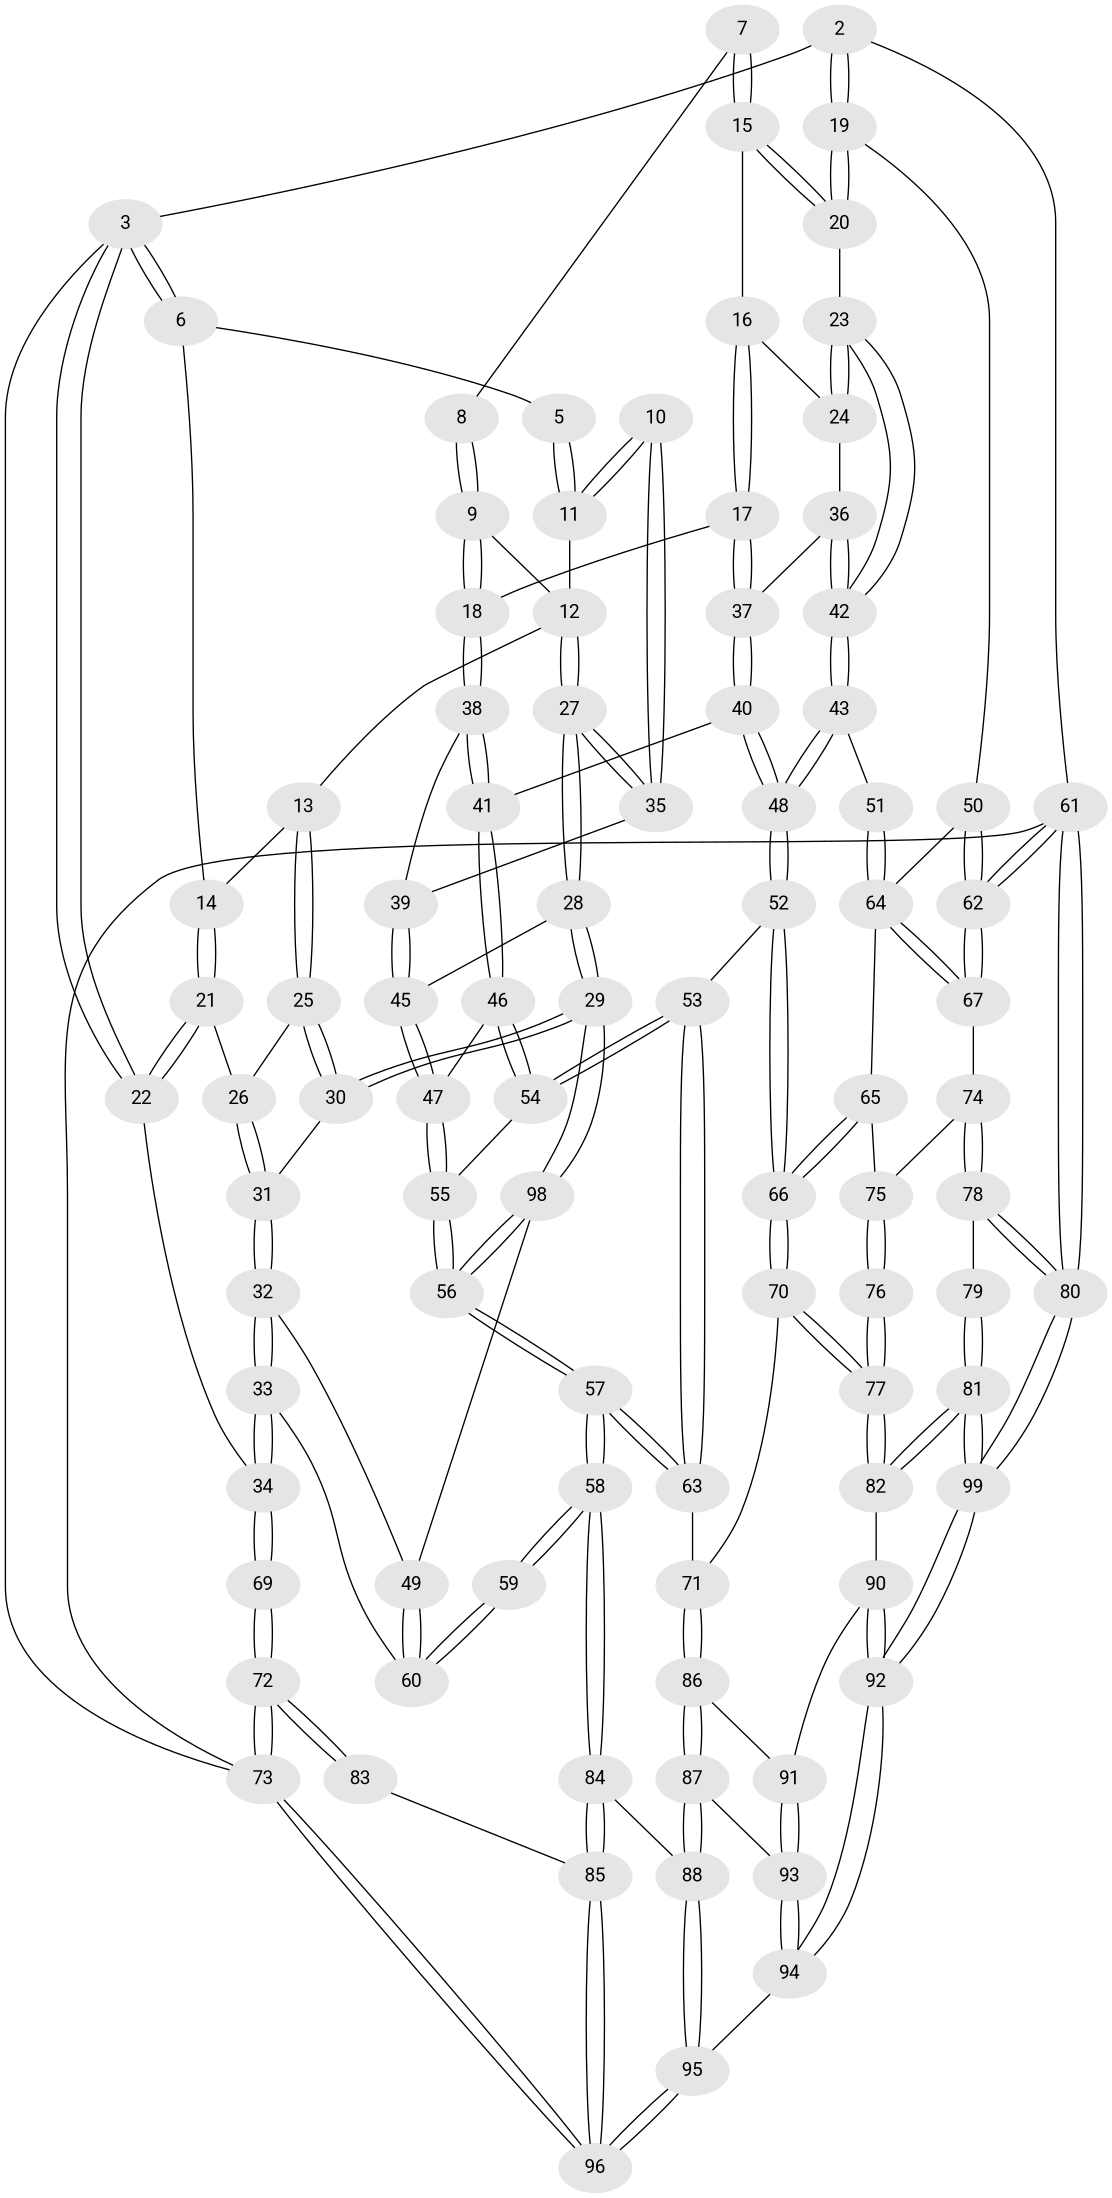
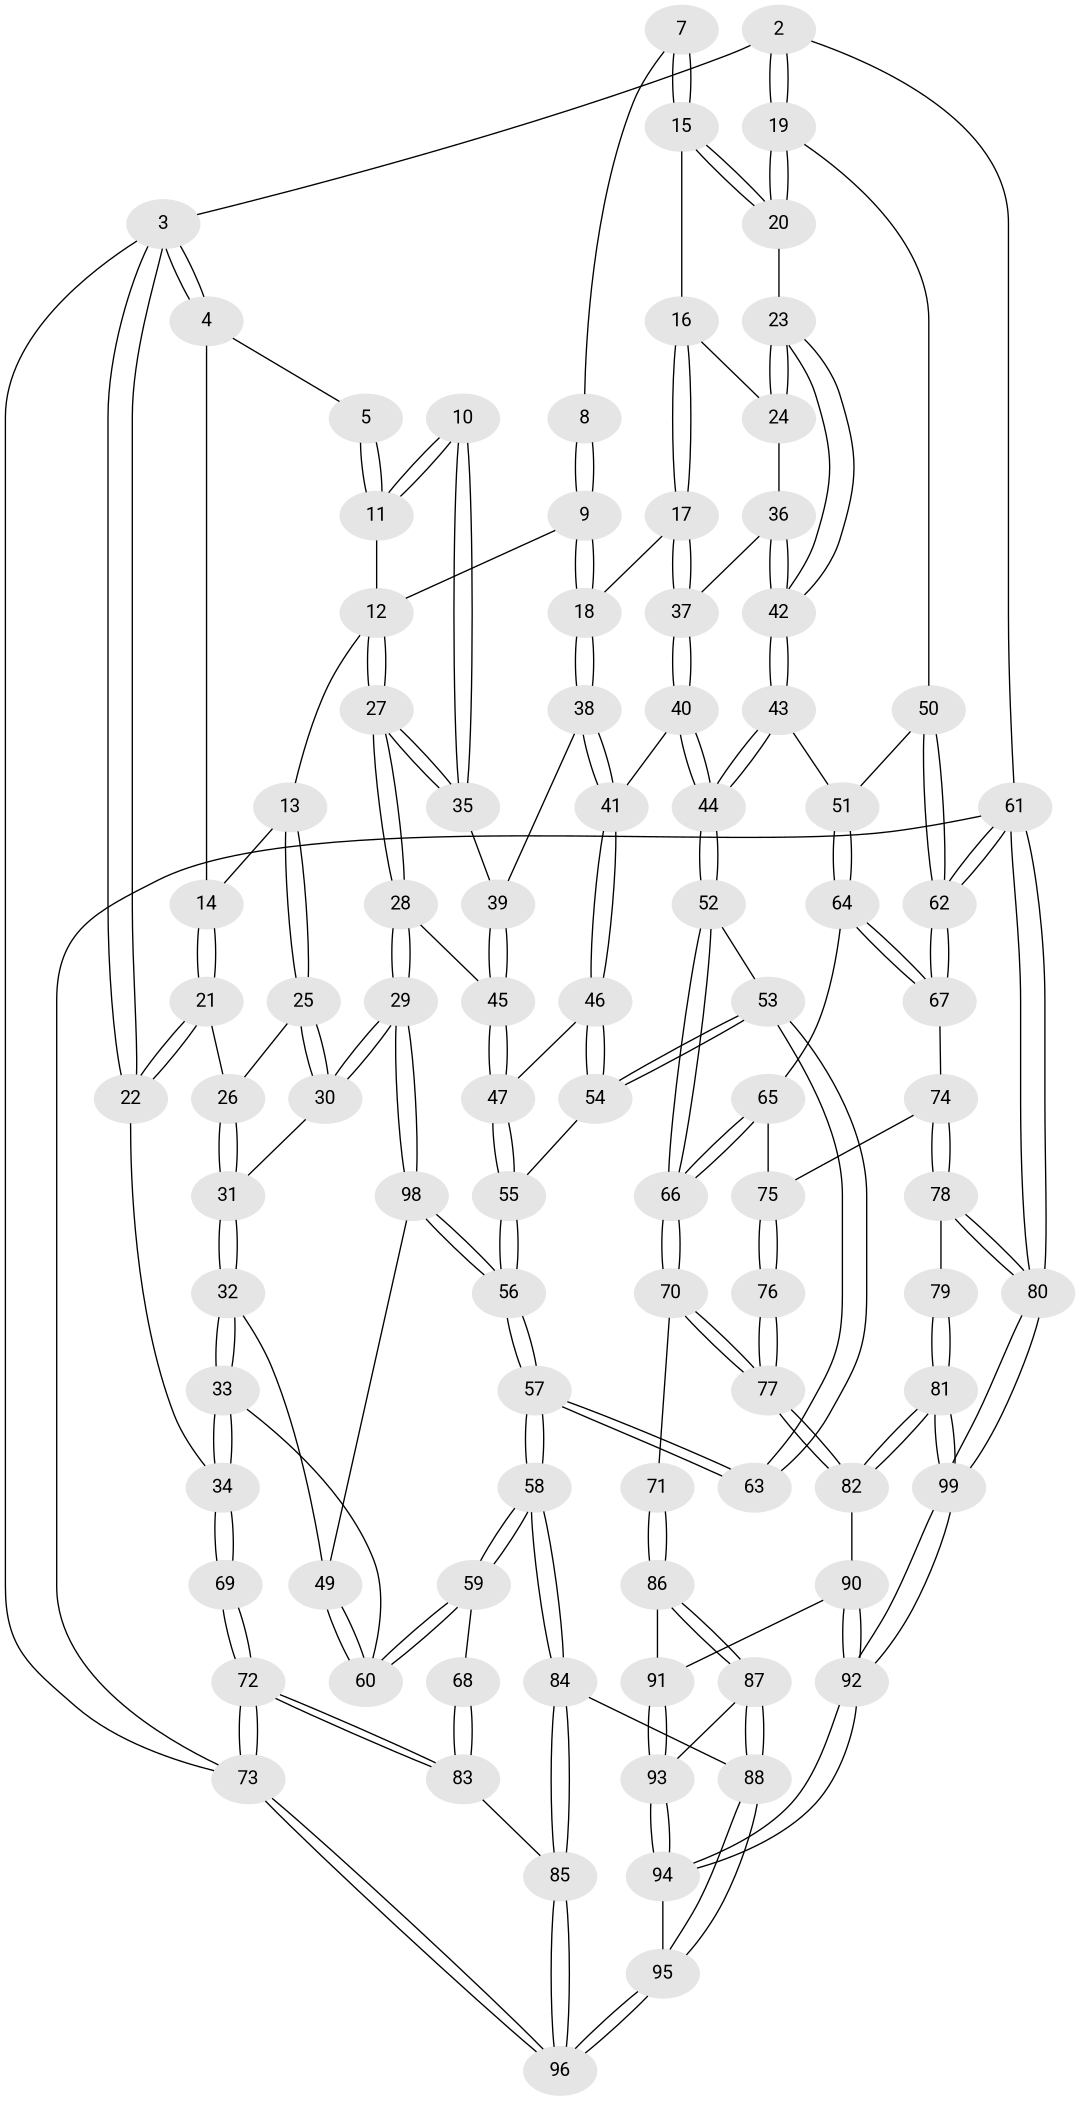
(181, 321) -> (207, 321)
(779, 807) -> (709, 807)
(925, 856) -> (886, 759)
(693, 1536) -> none
none -> (463, 1682)
